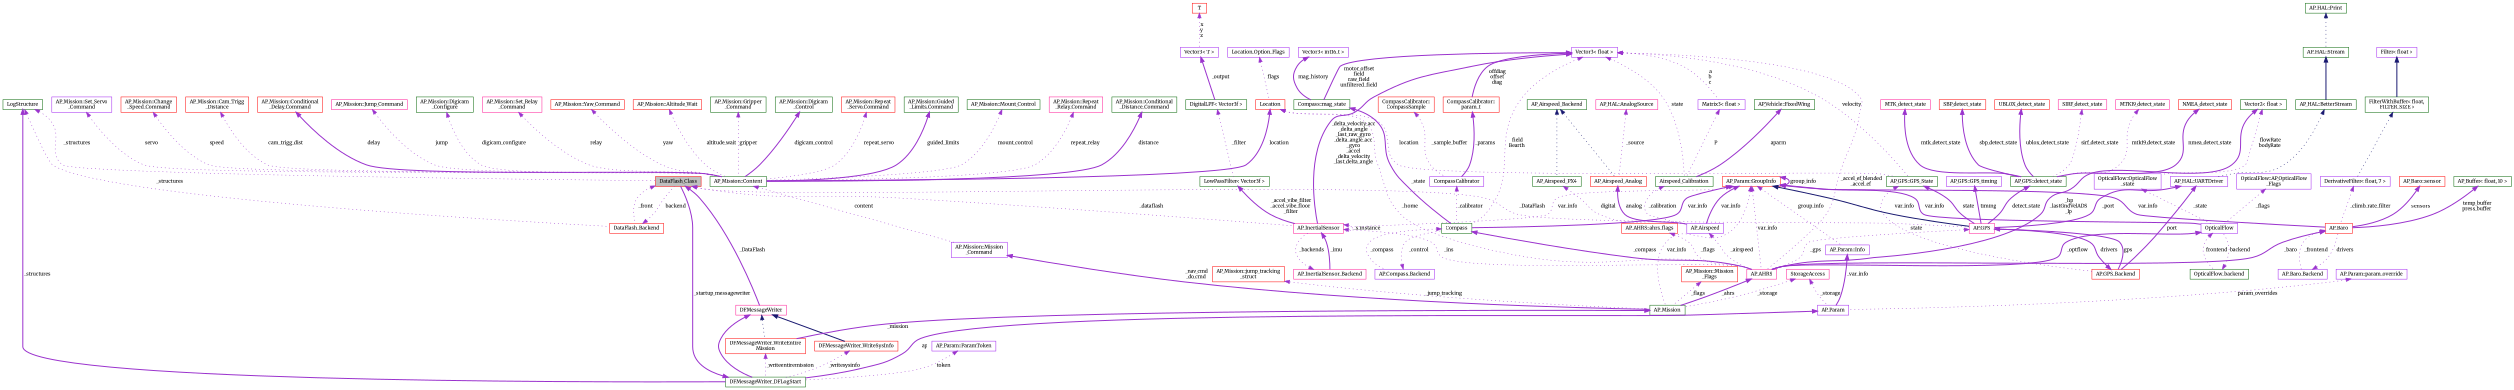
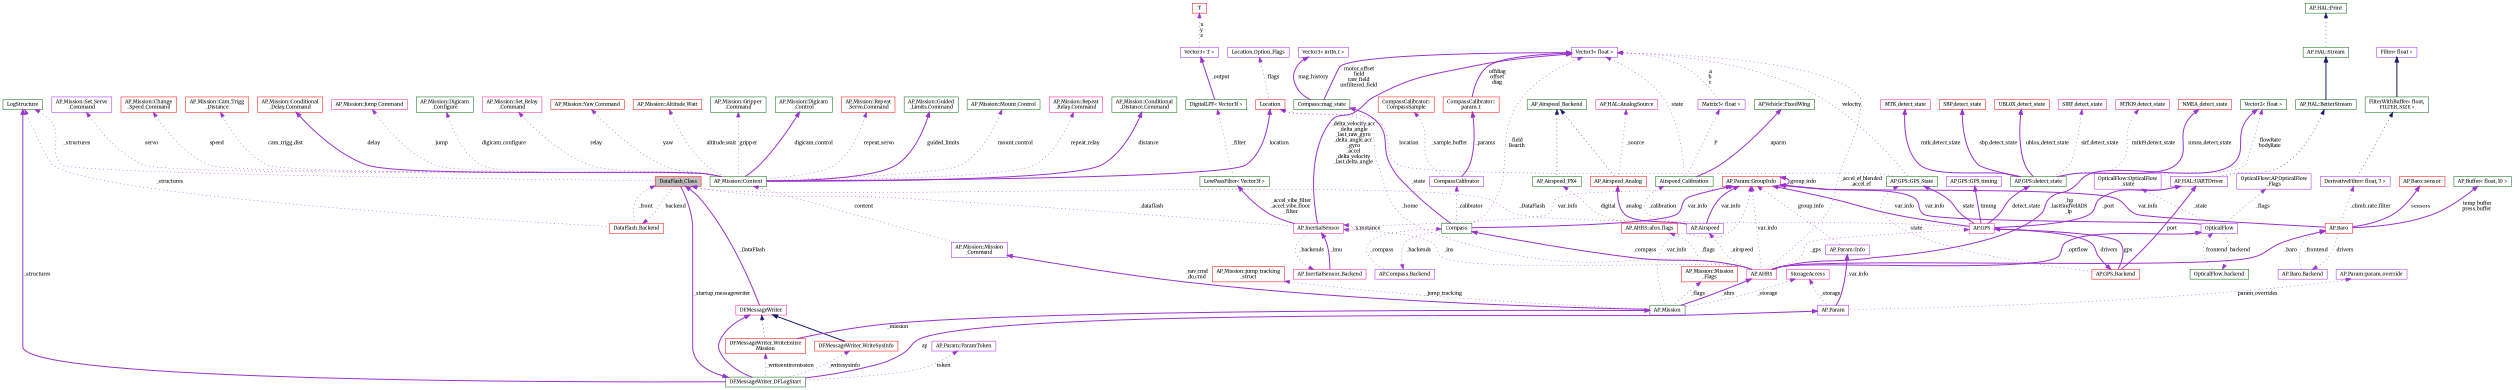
(1873, 210) -> (1873, 210)
(1418, 250) -> (1418, 250)
